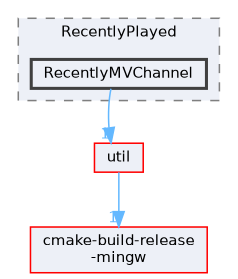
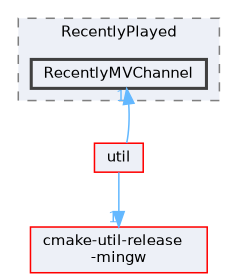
(109, 110) -> (129, 124)
(119, 250) -> (119, 250)
